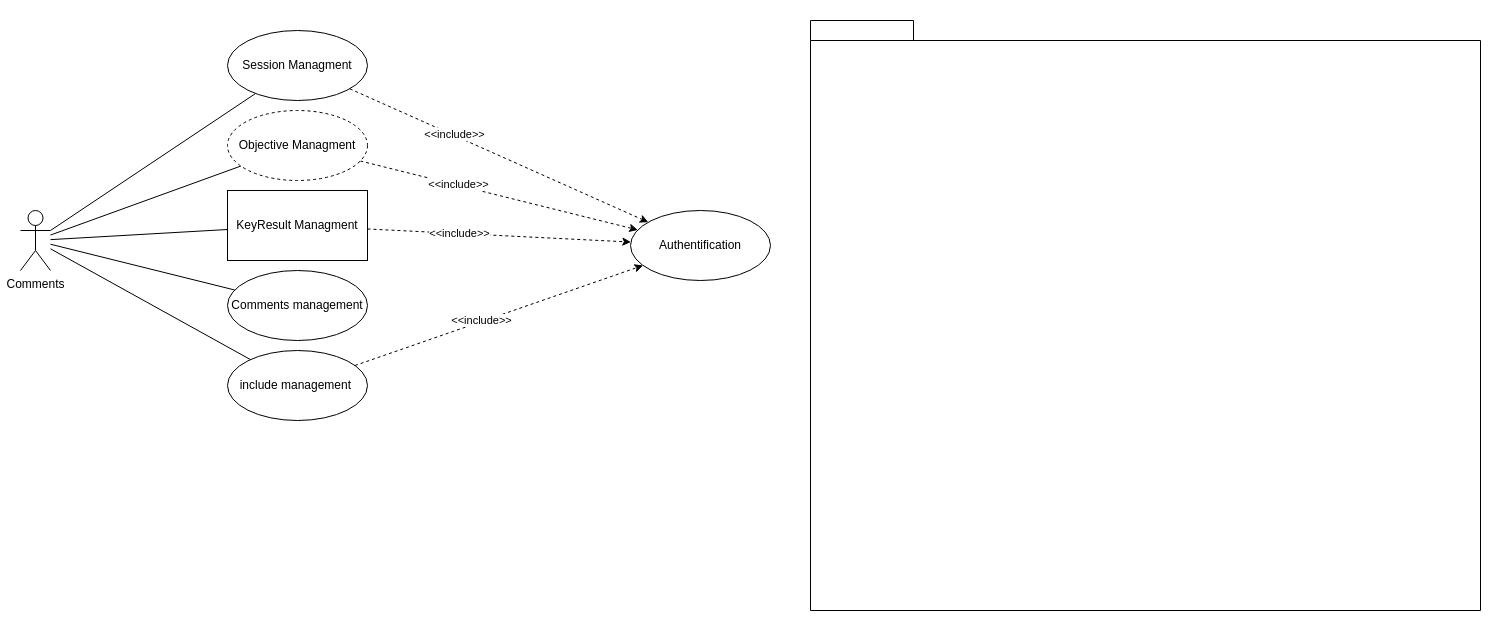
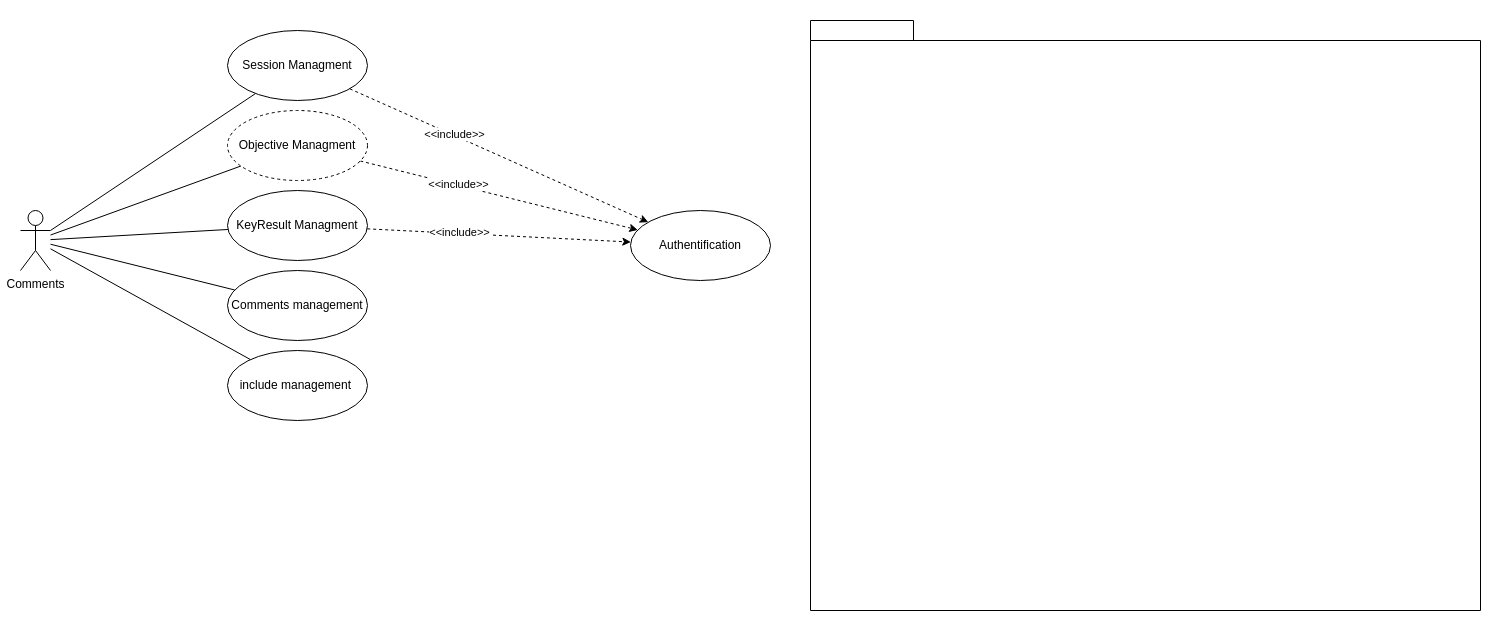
(298, 226) -> (298, 226)
(496, 317) -> none
